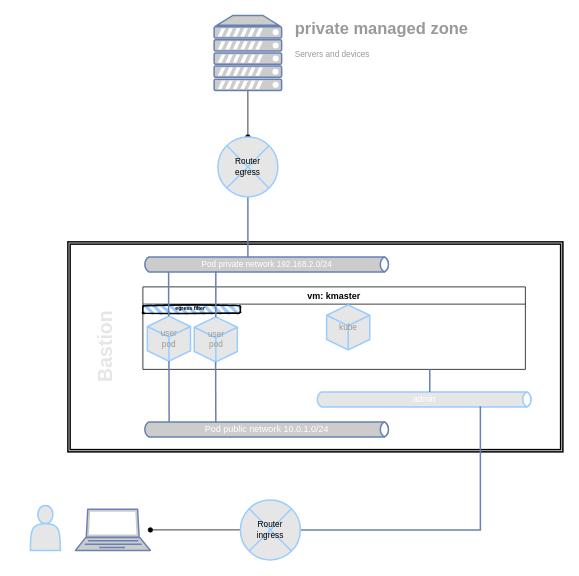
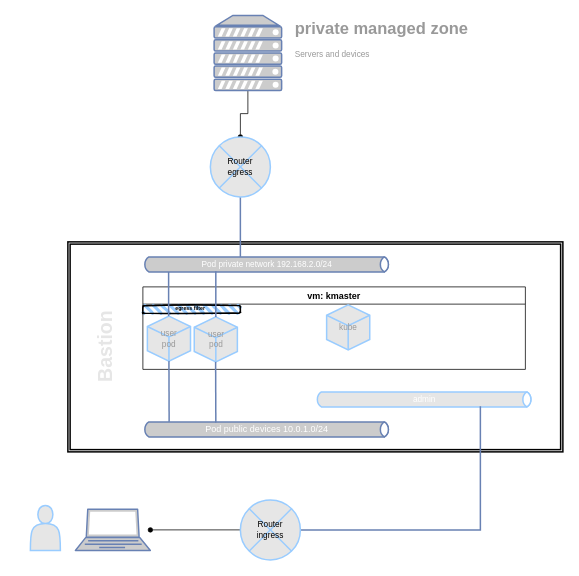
(248, 167) -> (240, 167)
(430, 382) -> none
(267, 429) -> (267, 429)
